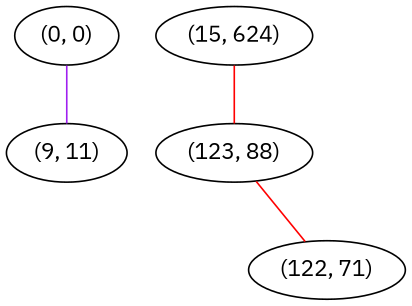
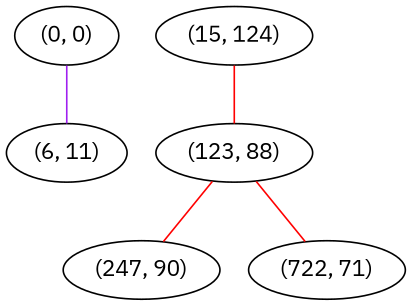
(234, 36) -> (234, 36)
(67, 153) -> (67, 153)
none -> (142, 270)
(327, 270) -> (327, 270)
